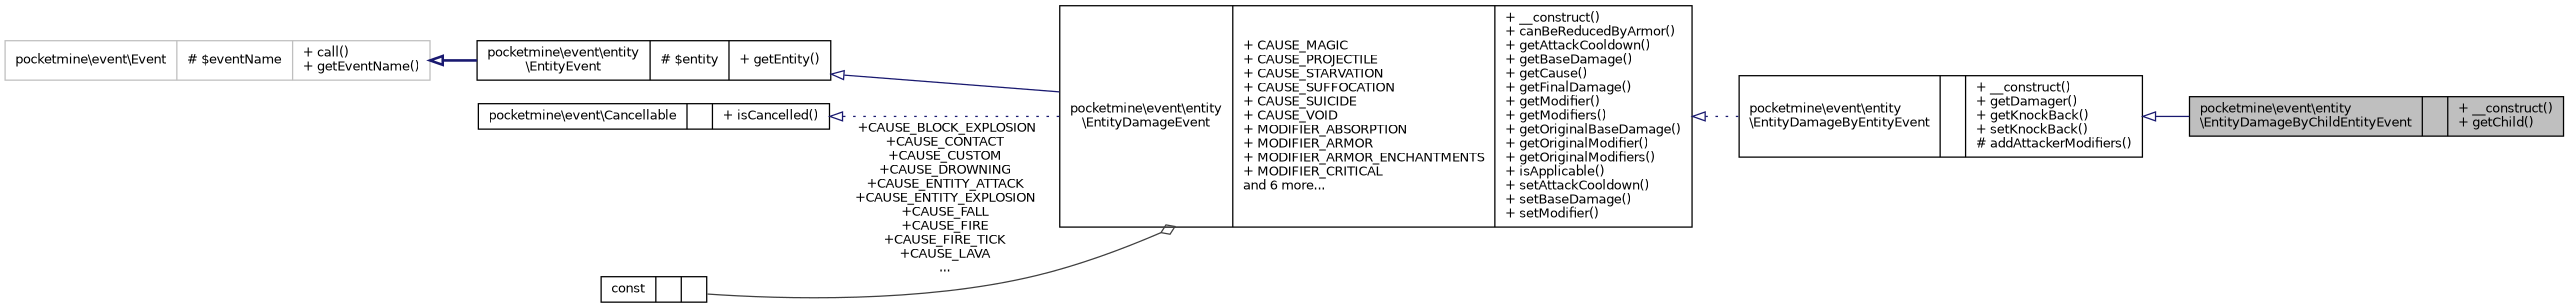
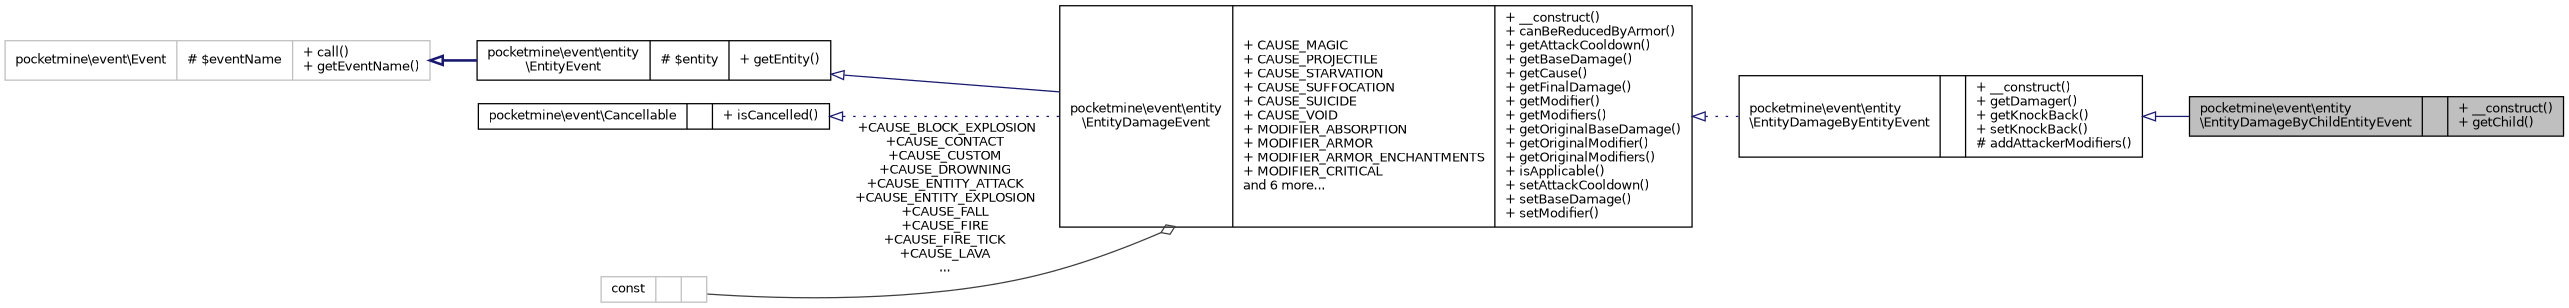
(654, 289) -> (654, 289)
